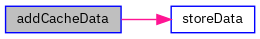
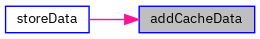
(139, 19) -> (107, 19)
